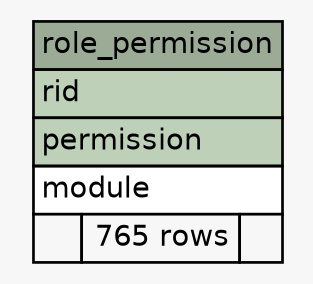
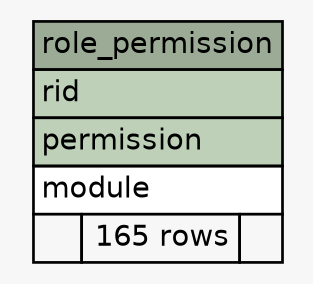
(163, 237) -> (163, 237)
